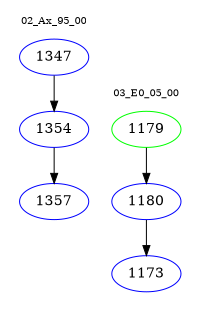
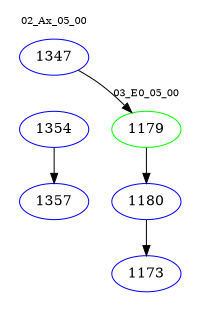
(54, 22) -> (54, 22)
(54, 88) -> (111, 92)
